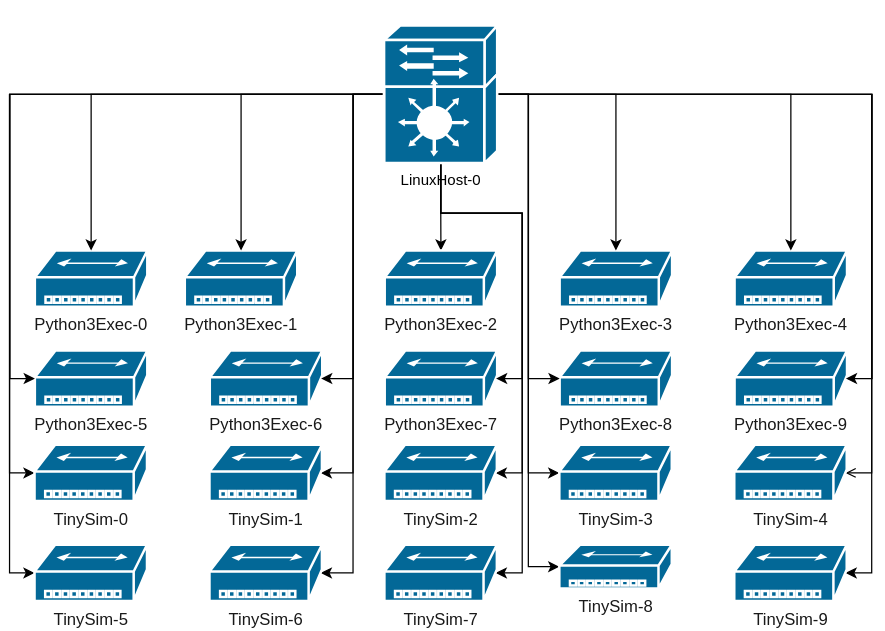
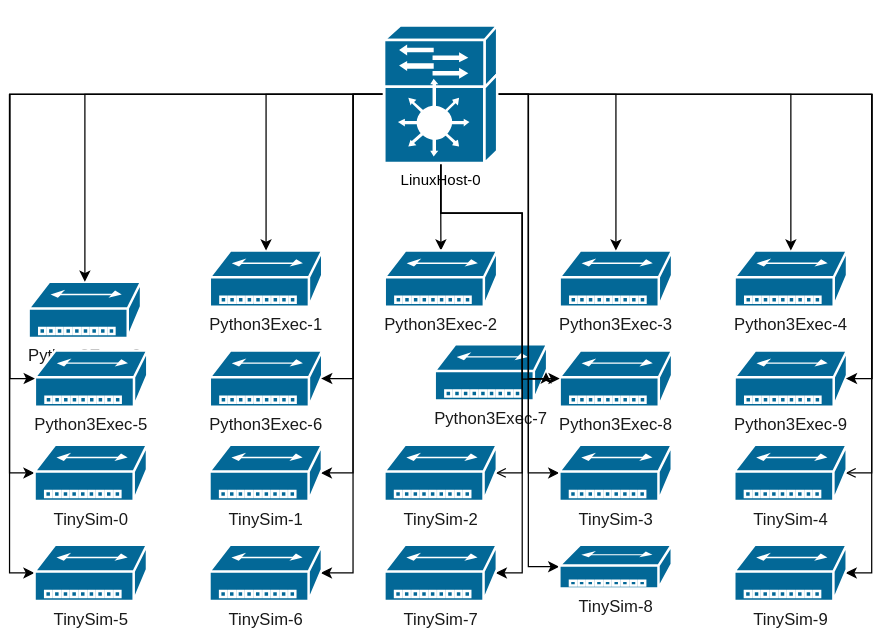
(91, 279) -> (85, 310)
(241, 279) -> (266, 279)
(441, 379) -> (491, 373)
(506, 473) -> (503, 473)
